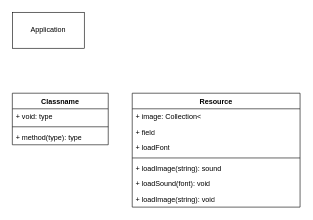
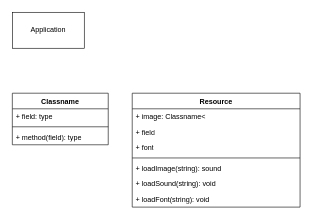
(36, 117) -> (37, 117)
(170, 117) -> (170, 117)
(53, 138) -> (54, 138)
(154, 149) -> (147, 149)
(178, 185) -> (181, 185)
(181, 200) -> (179, 200)
